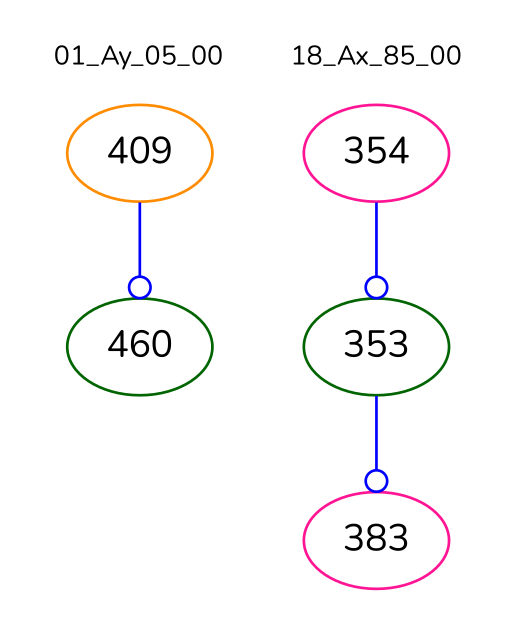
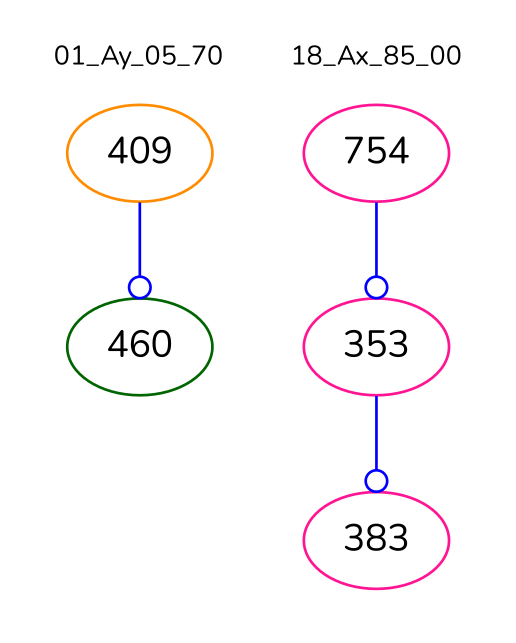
(140, 58) -> (140, 58)
(376, 153) -> (376, 153)
(376, 347) -> (376, 347)
